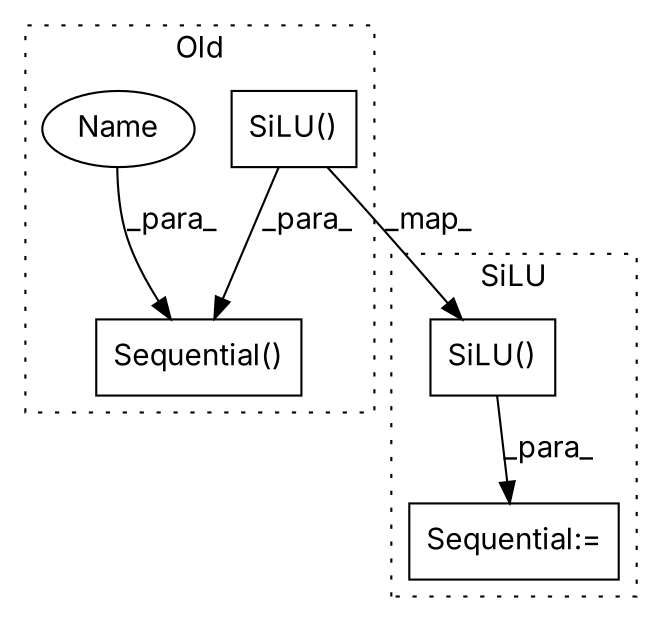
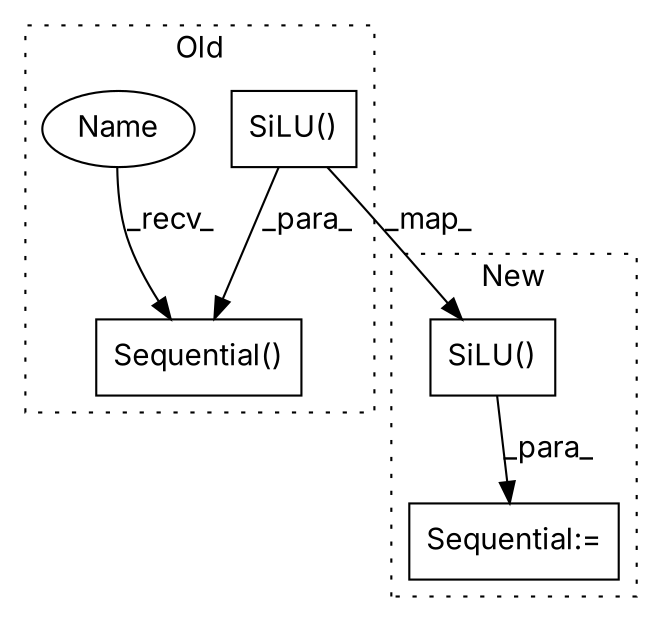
(172, 221) -> (171, 221)
(514, 278) -> (514, 278)
